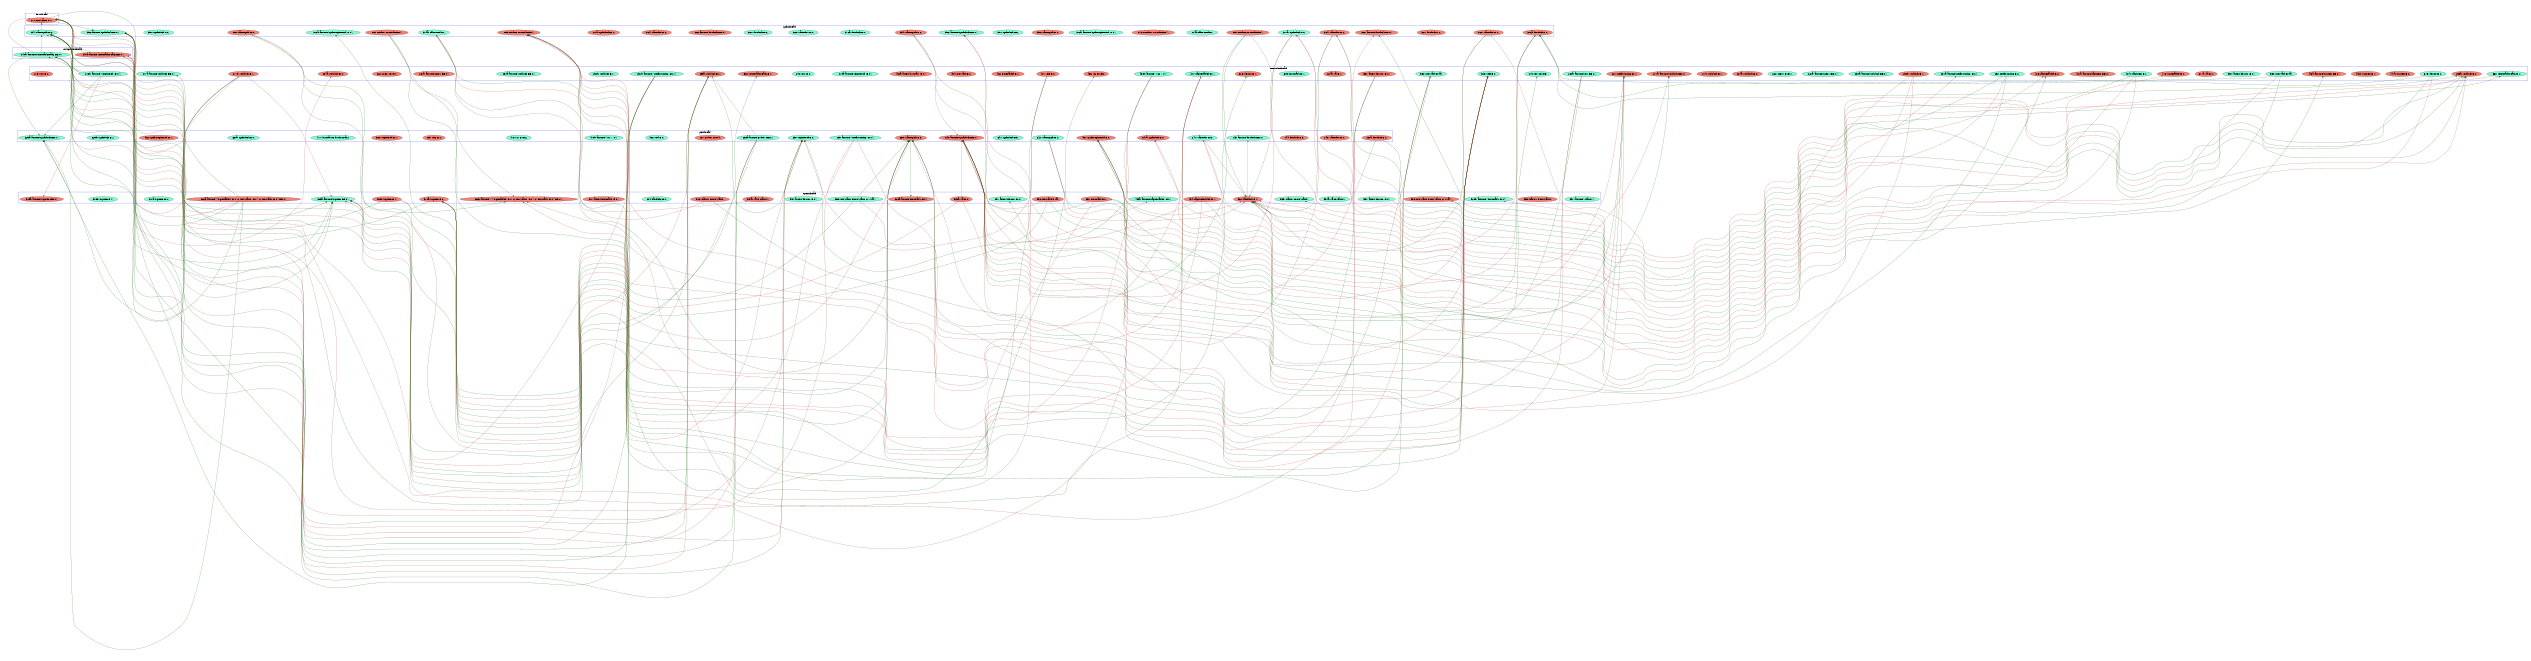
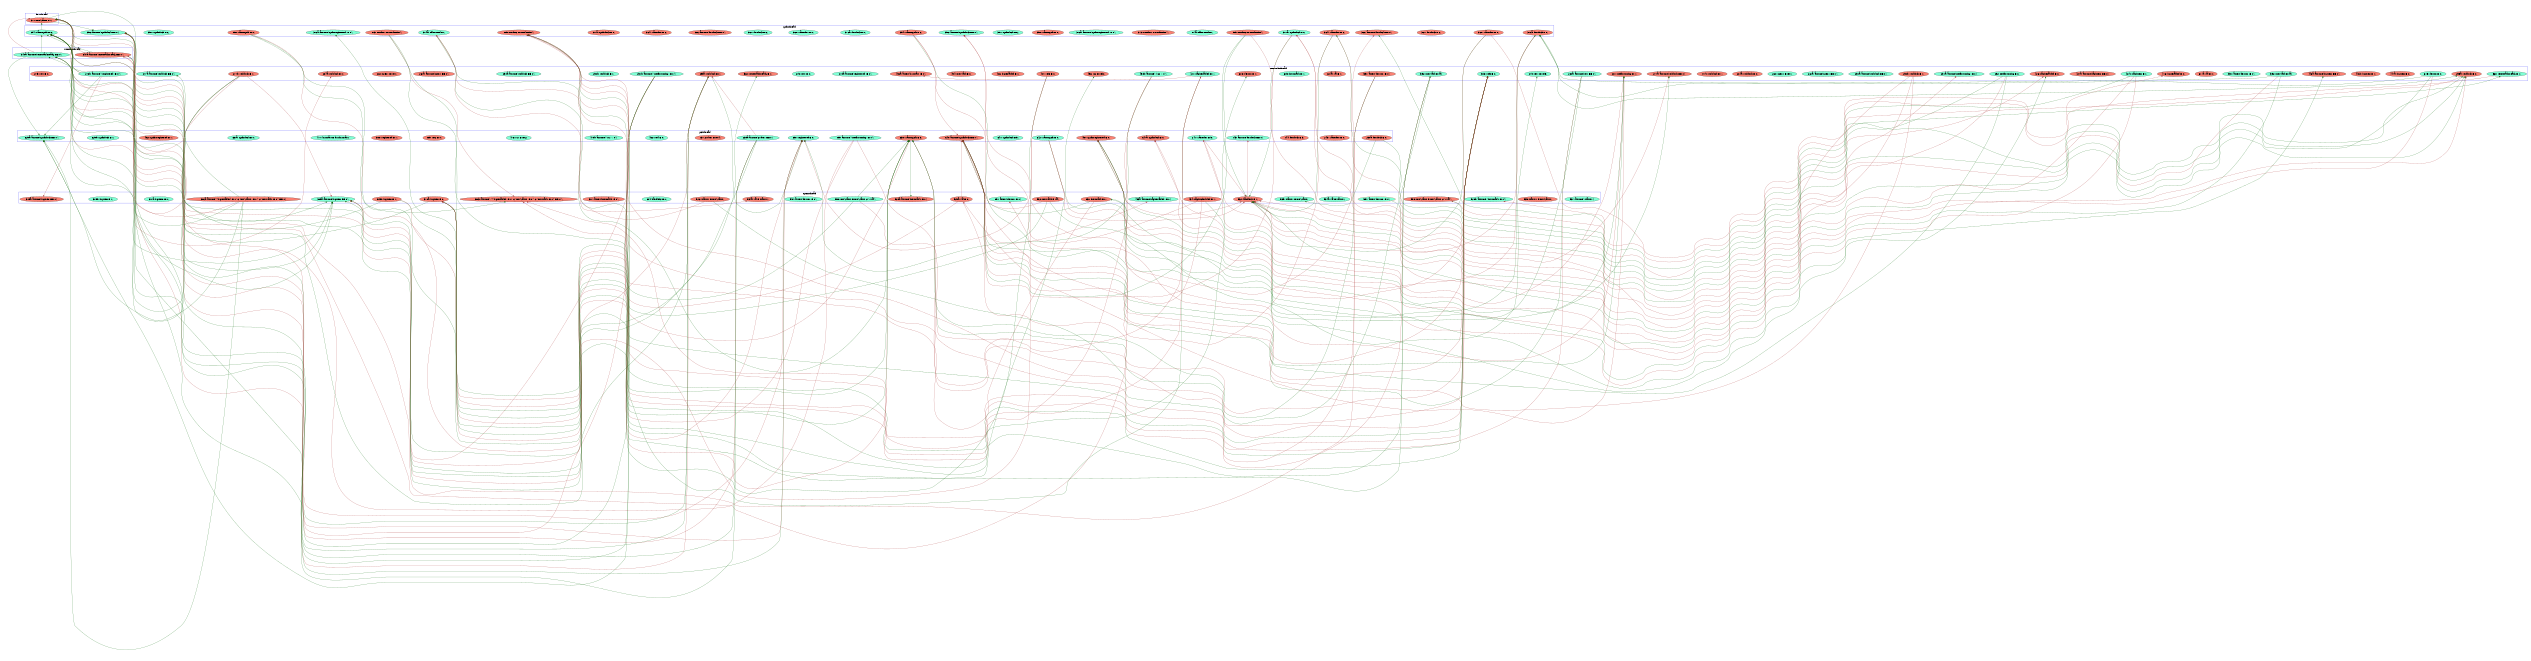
(72, 49) -> (72, 49)
(1079, 320) -> (1058, 79)
(1356, 395) -> (1446, 410)
